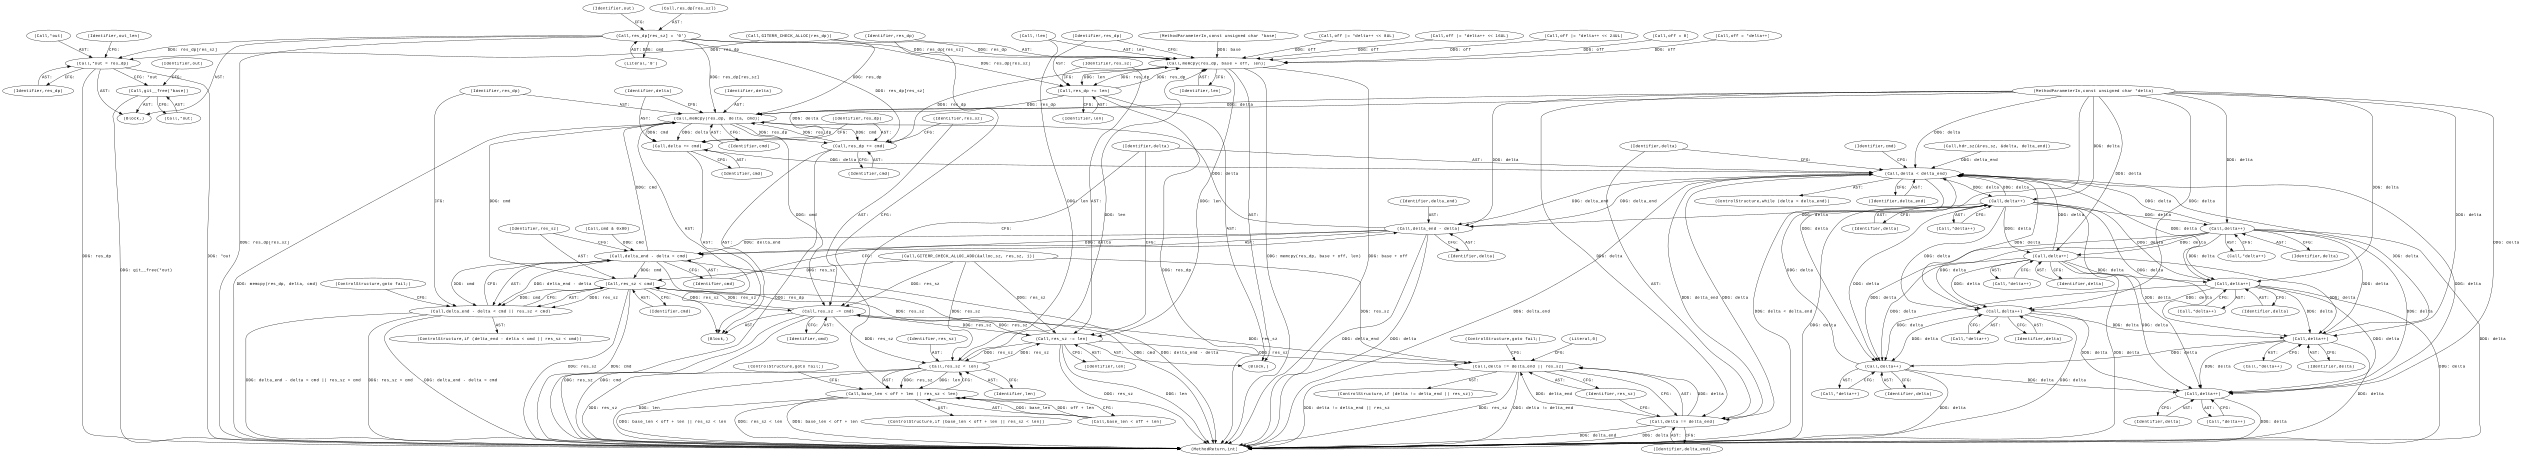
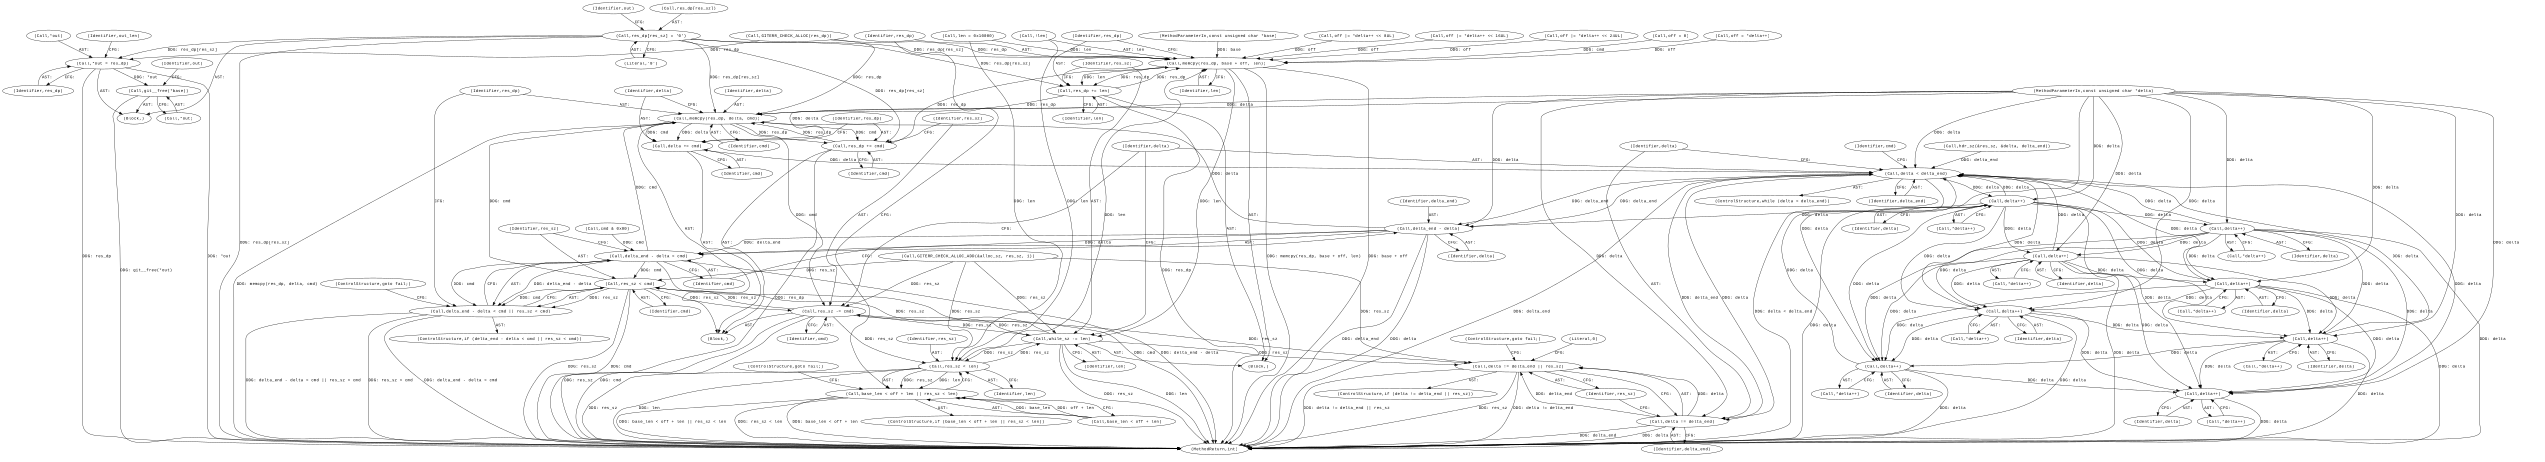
none -> (969, 36)
(653, 50) -> (653, 50)
(1594, 50) -> (1594, 50)
(146, 77) -> (146, 77)
(1062, 339) -> (1062, 339)
